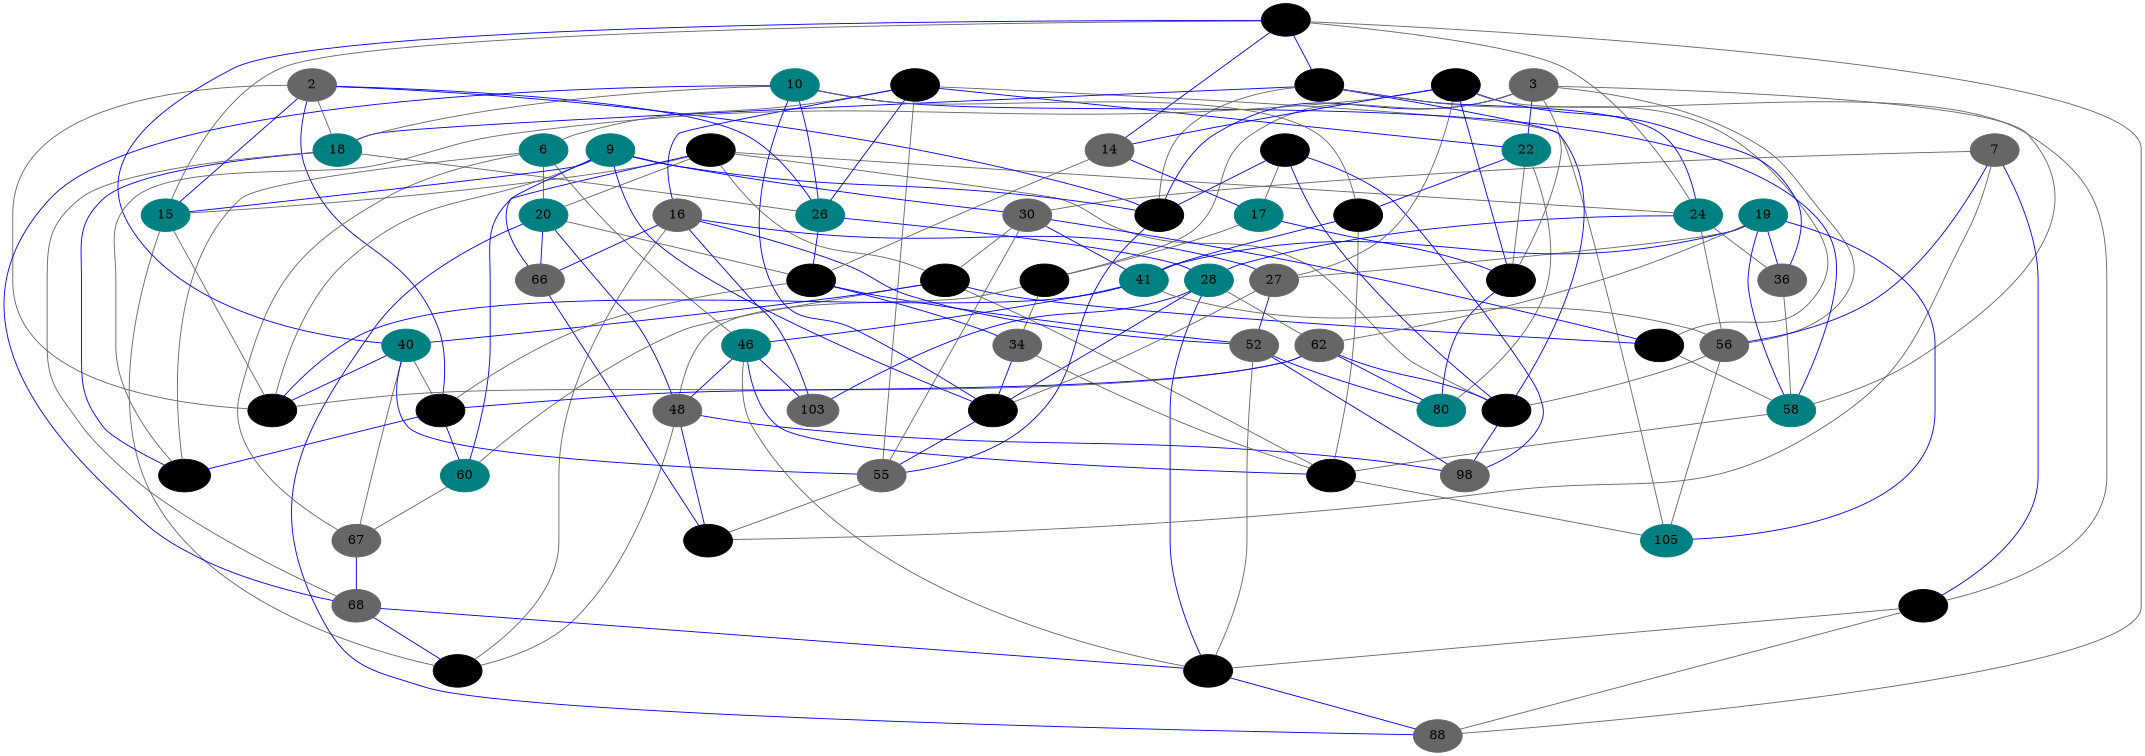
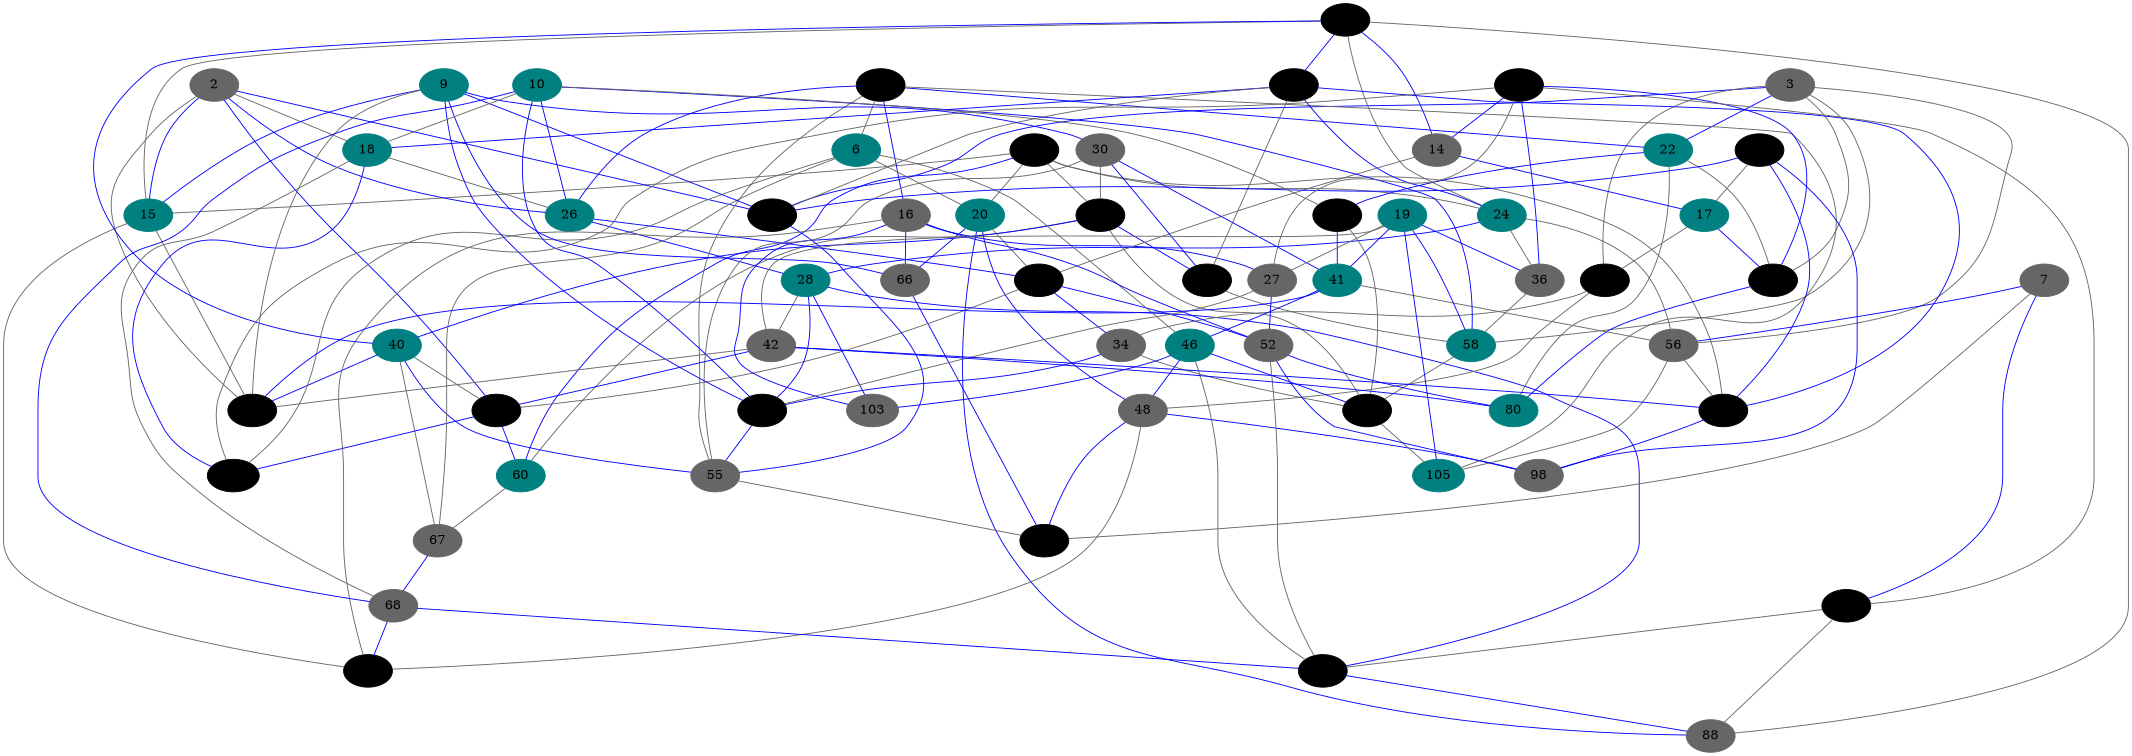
(1509, 169) -> none
(1319, 345) -> (771, 345)
